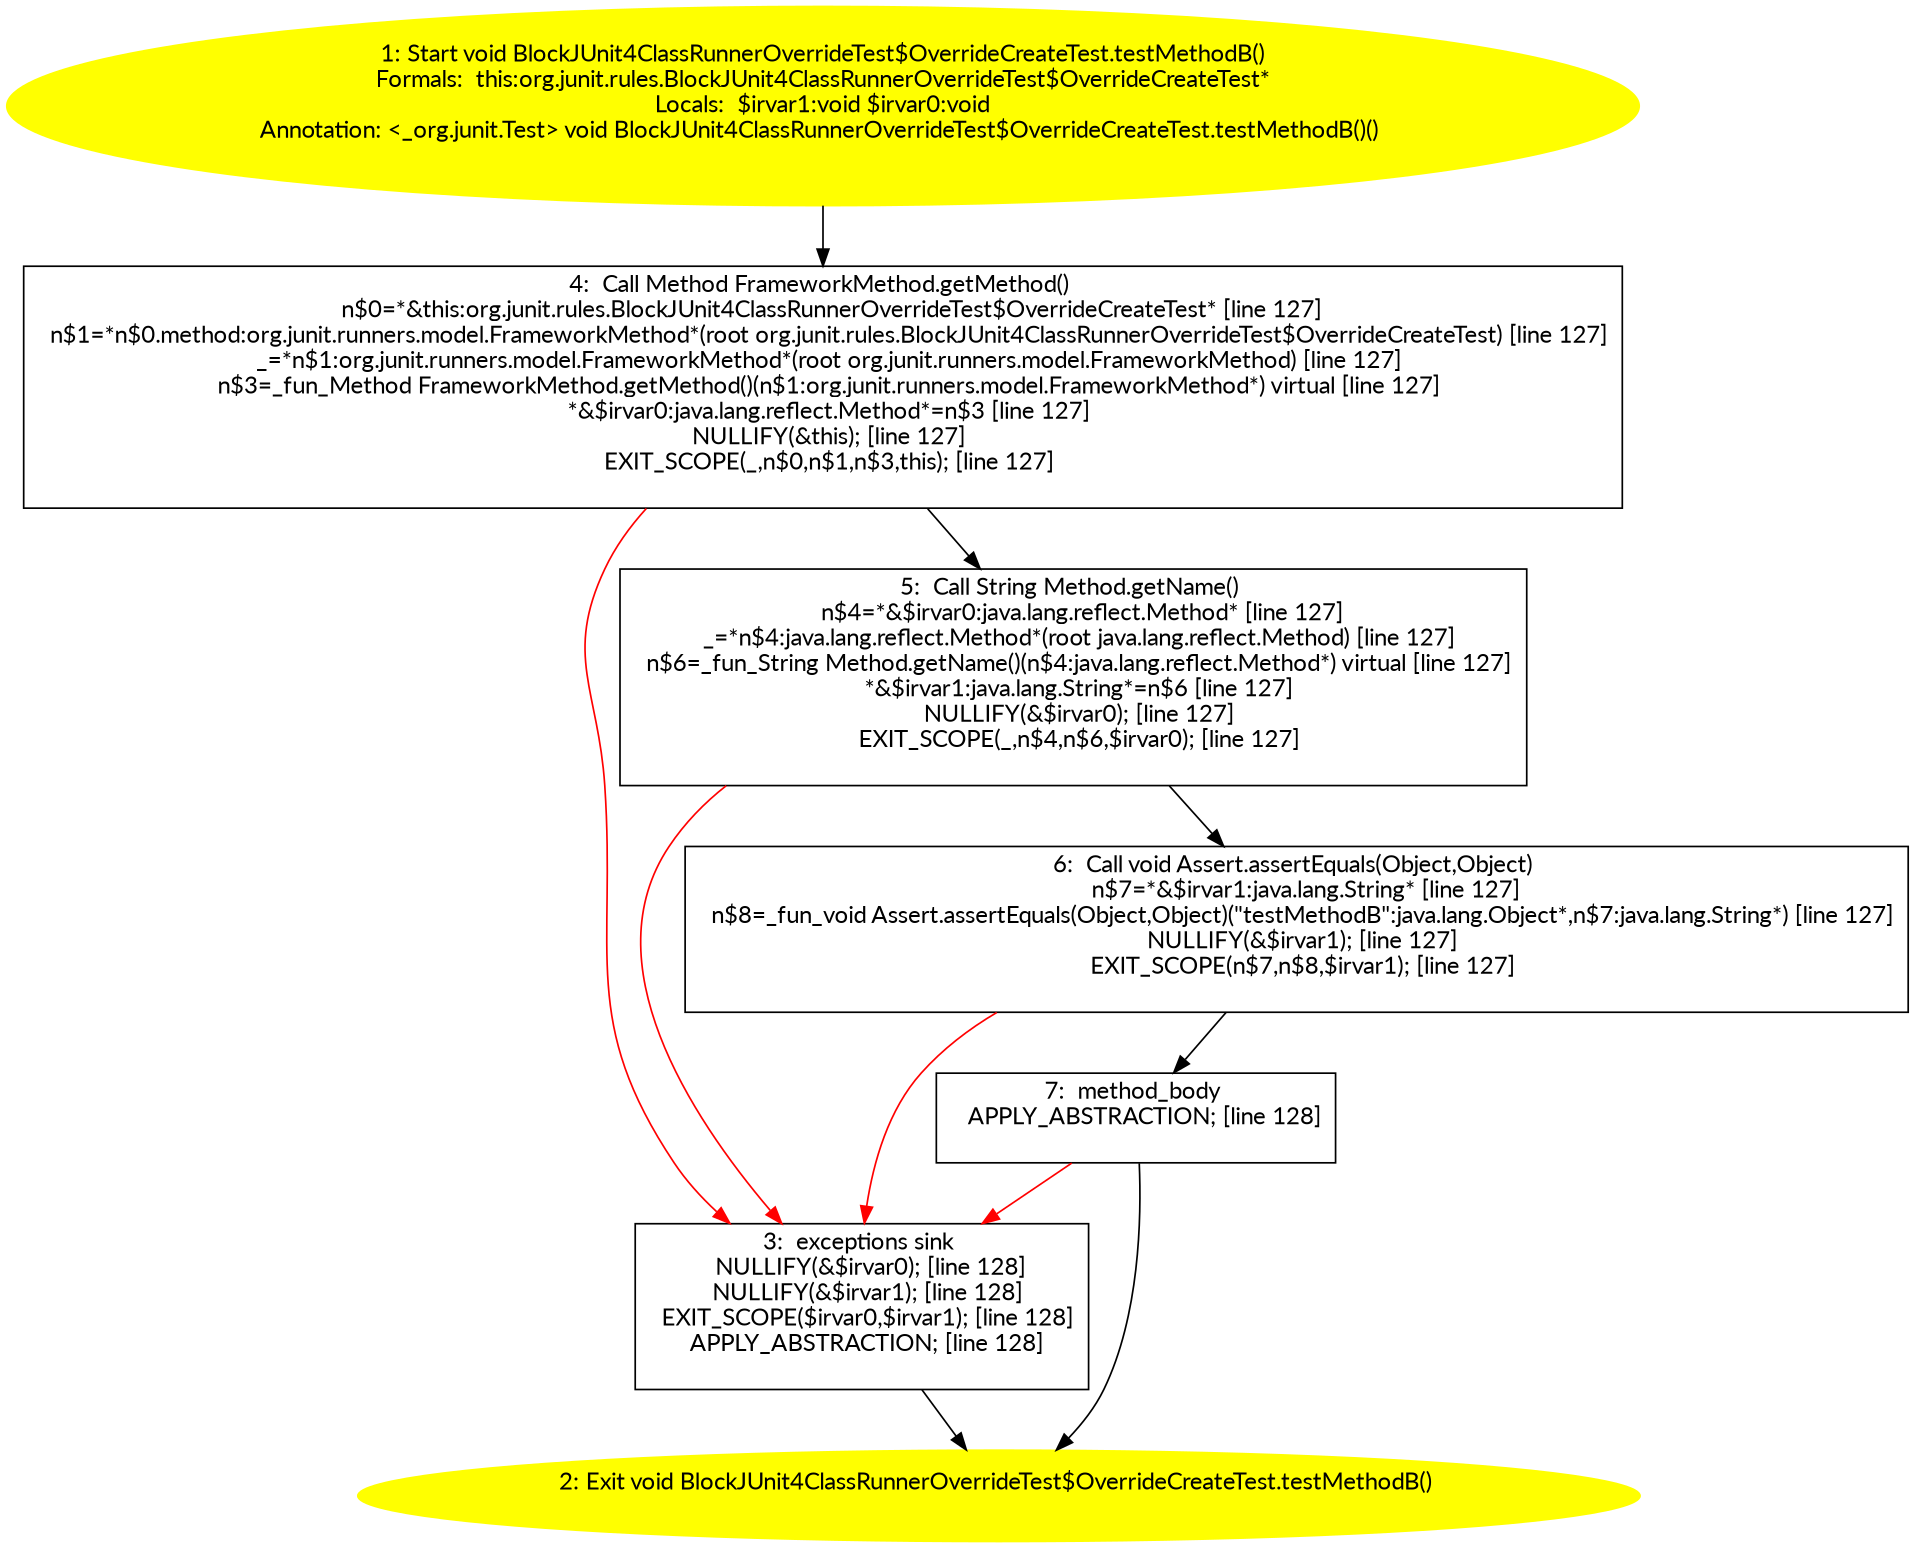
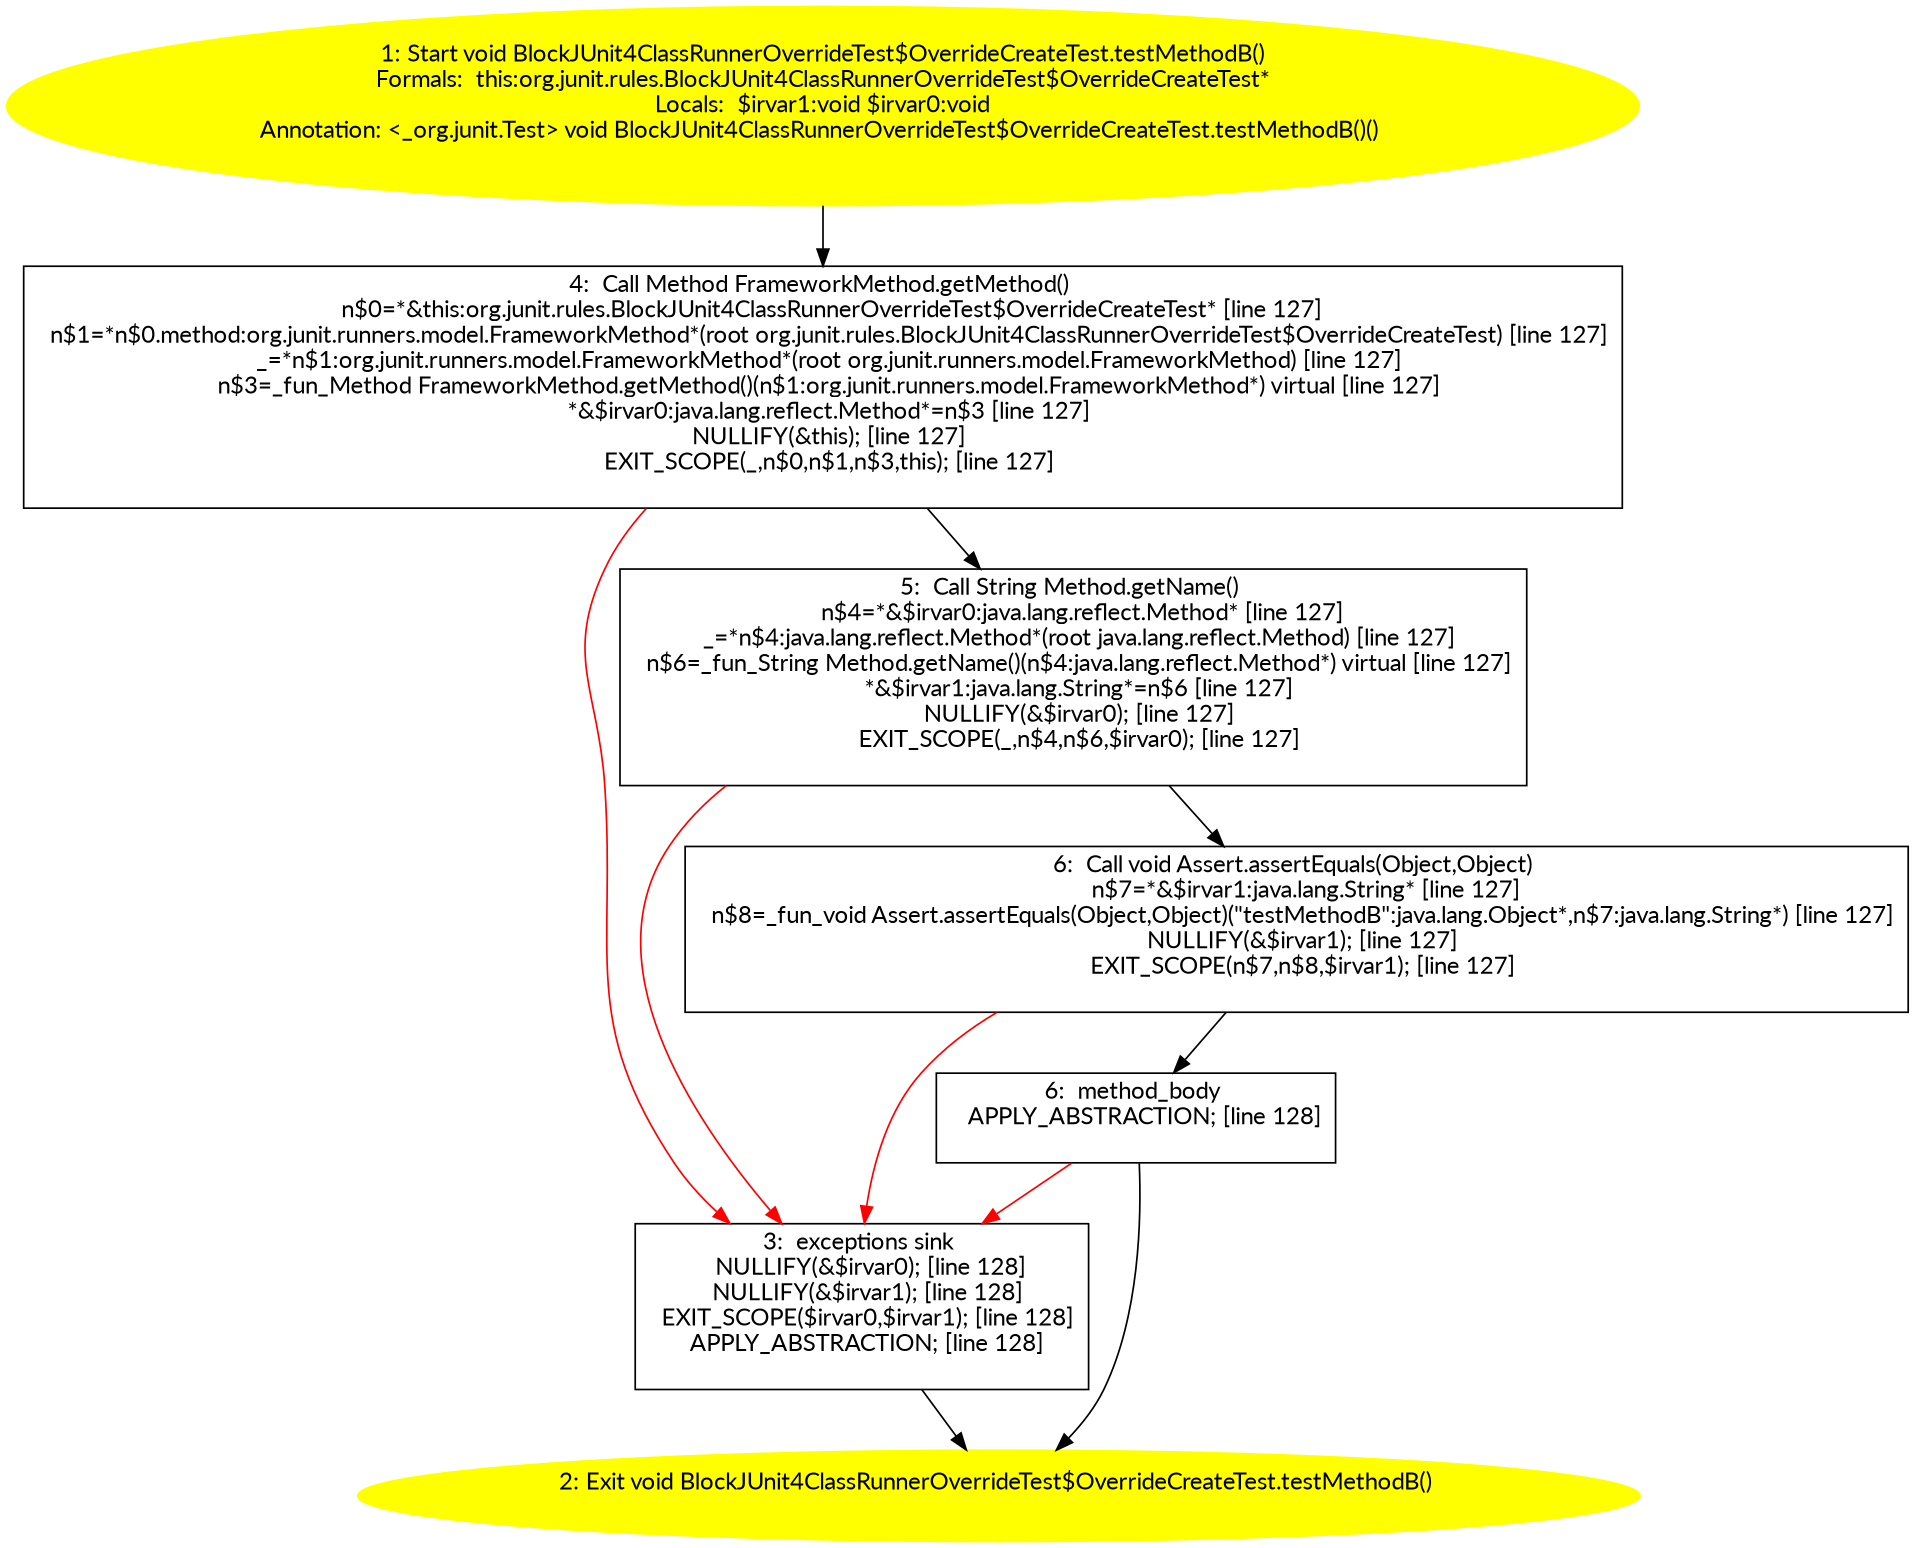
(1136, 1118) -> (1136, 1118)
